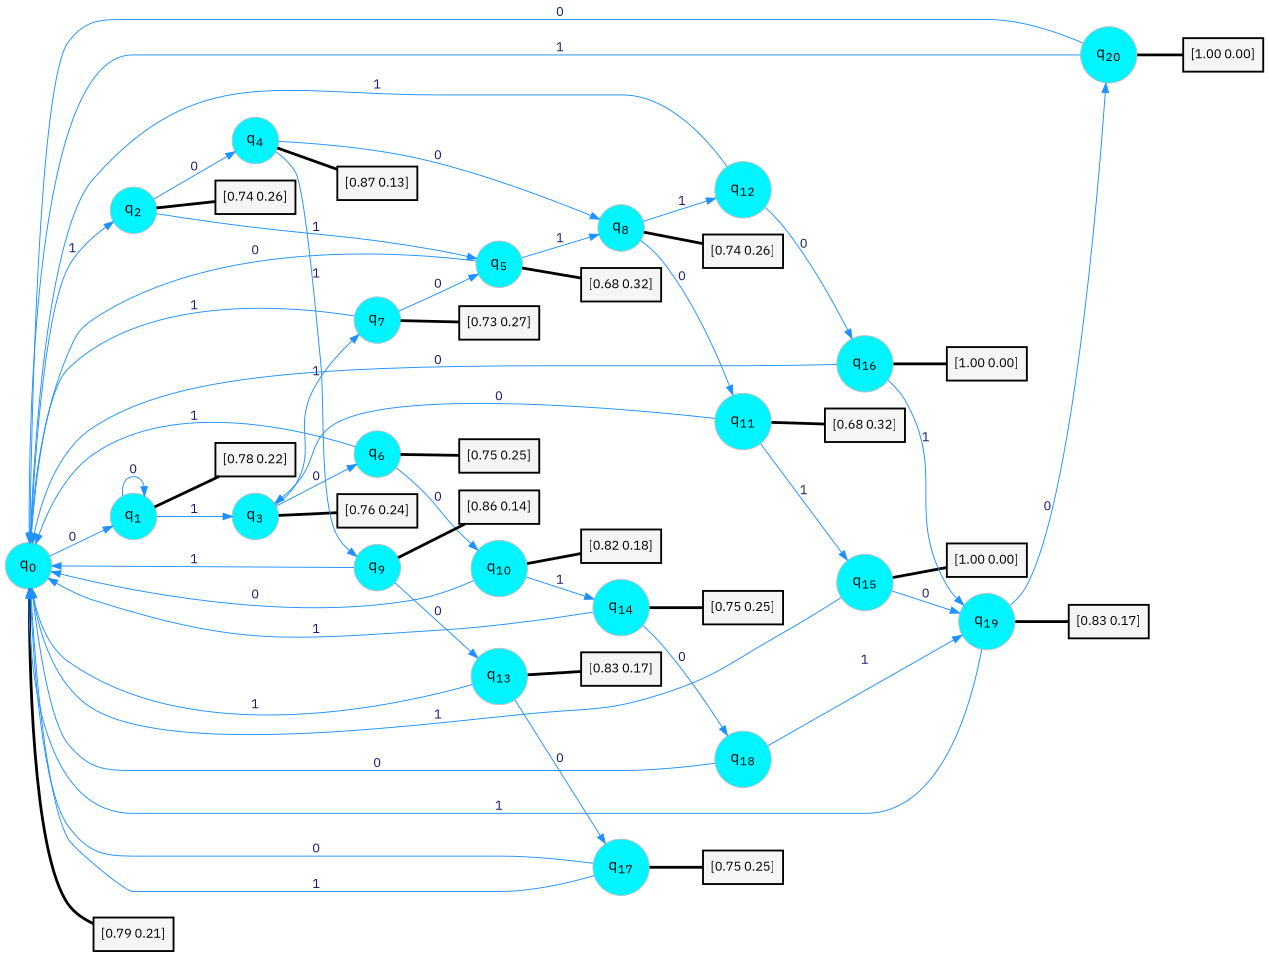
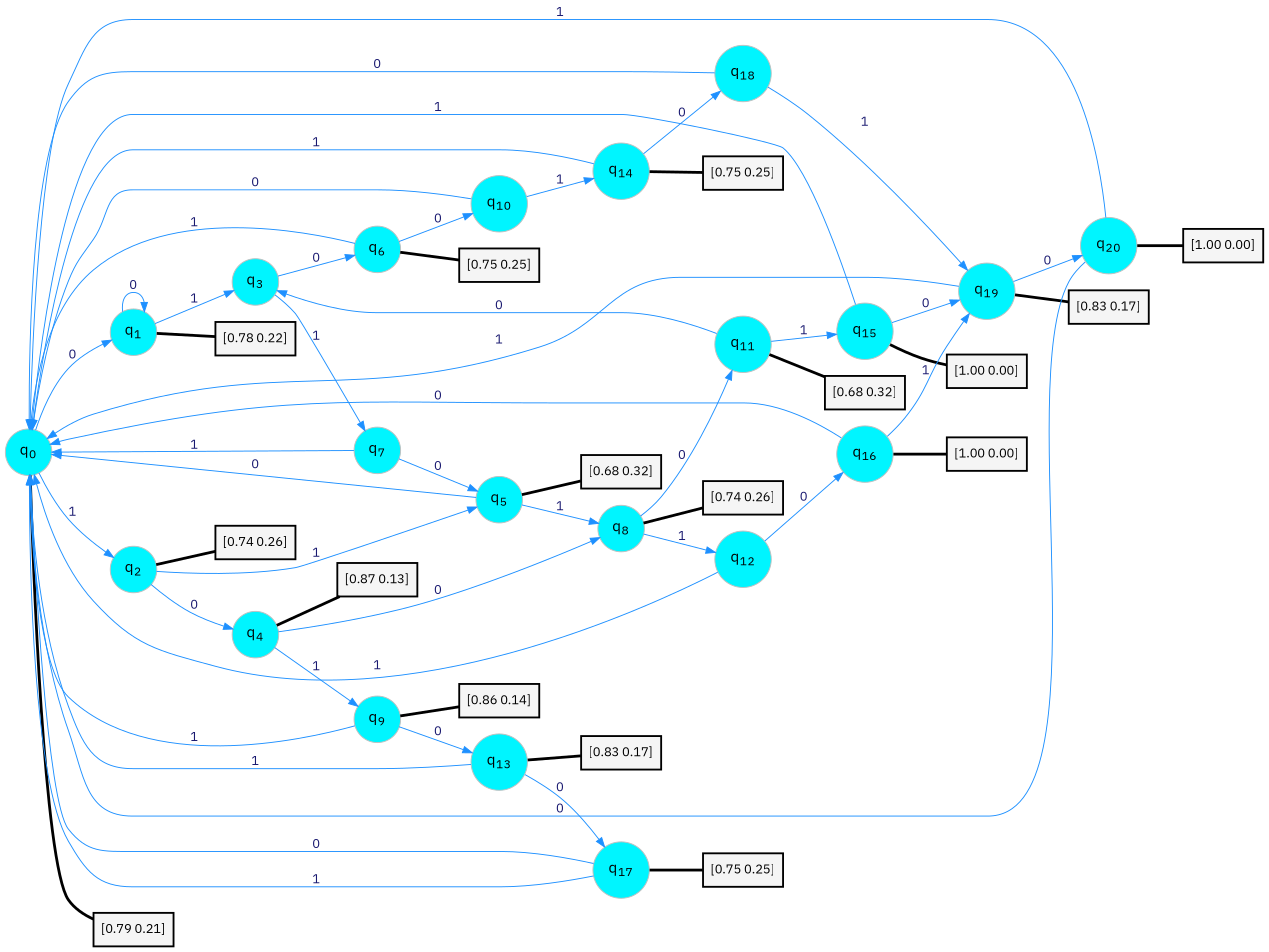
(499, 323) -> none
(377, 511) -> none
(621, 546) -> none
